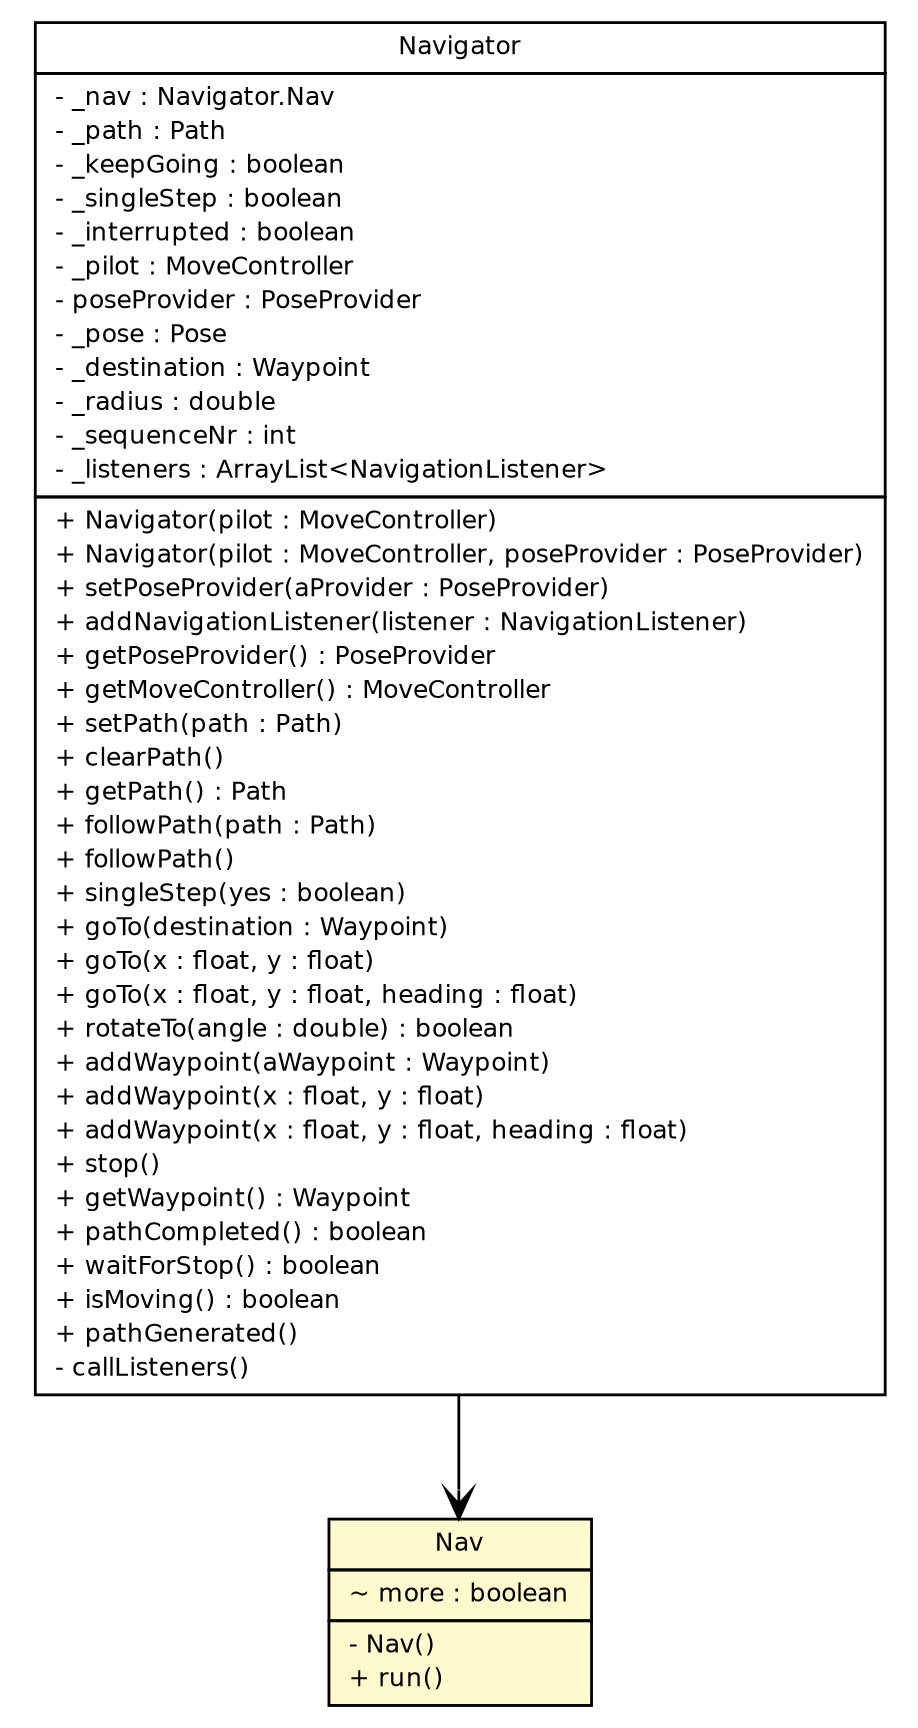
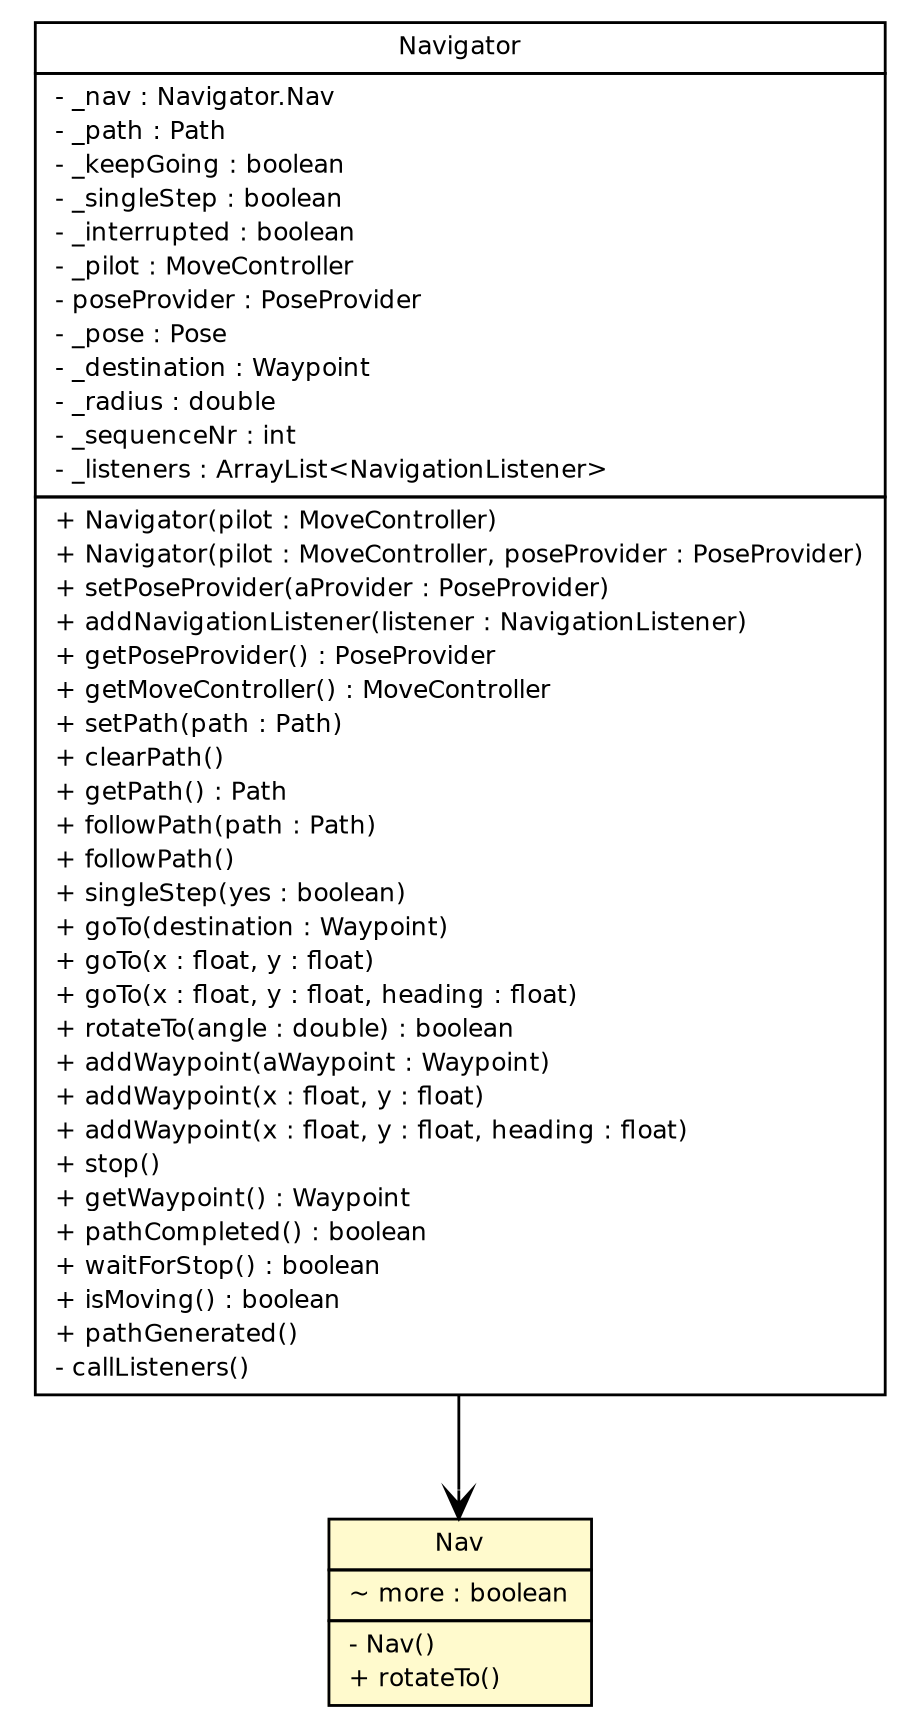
(397, 1679) -> (426, 1679)
